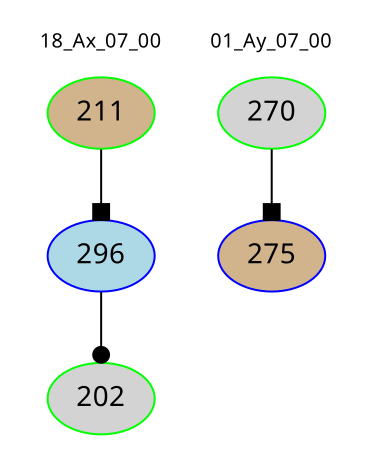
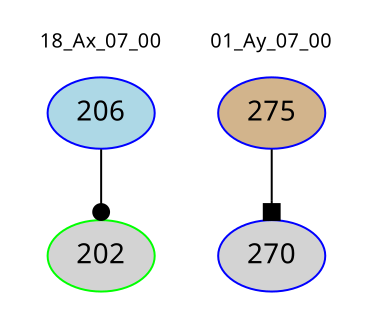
(101, 113) -> none
(272, 113) -> (272, 256)
(272, 175) -> (272, 175)
(101, 256) -> (101, 113)
